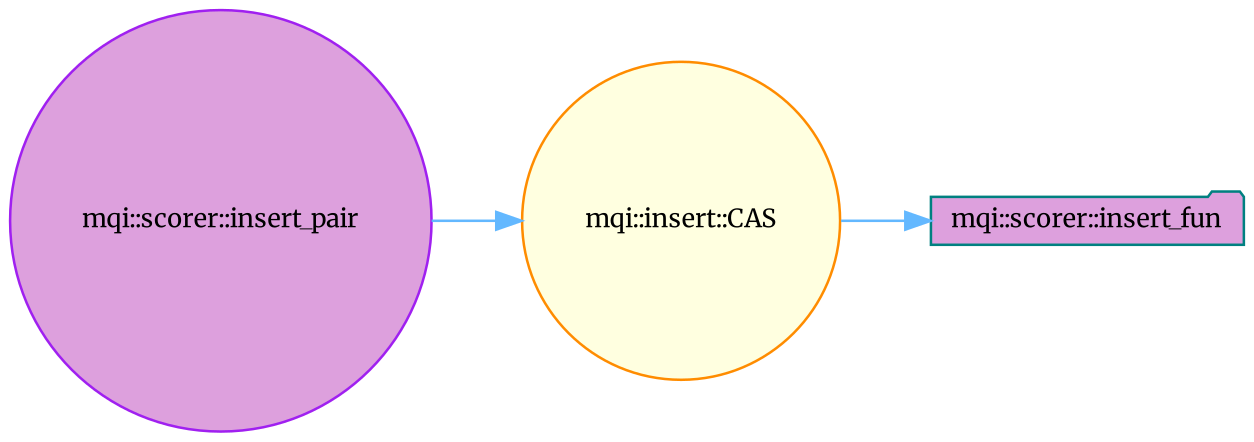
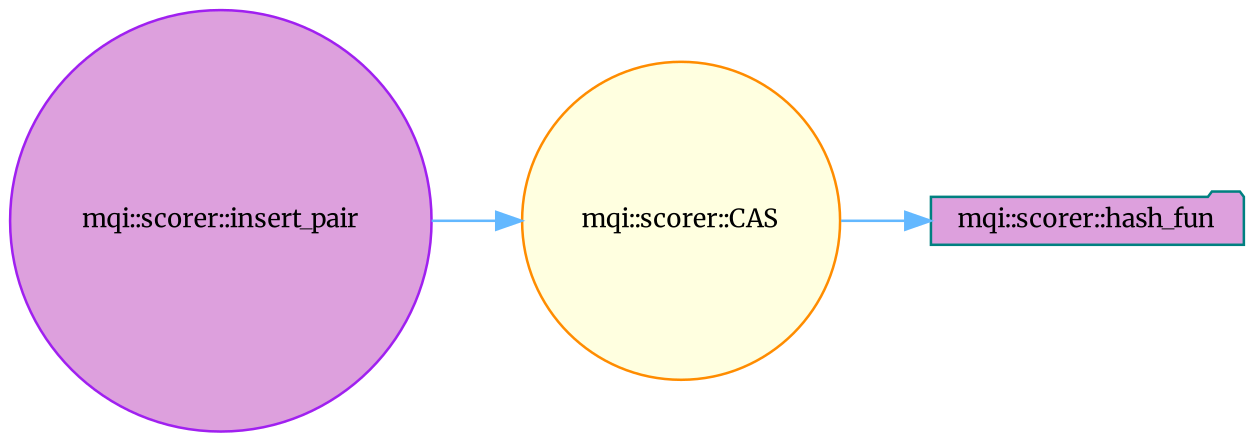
(681, 221) -> (681, 221)
(1087, 221) -> (1087, 221)
